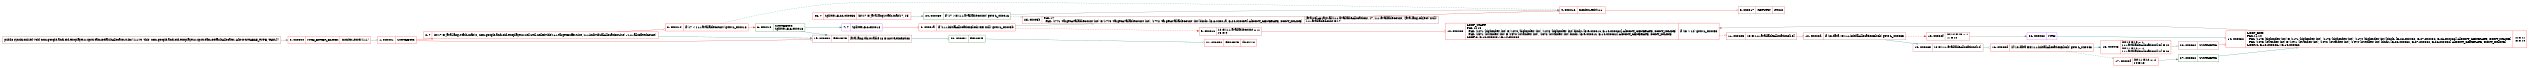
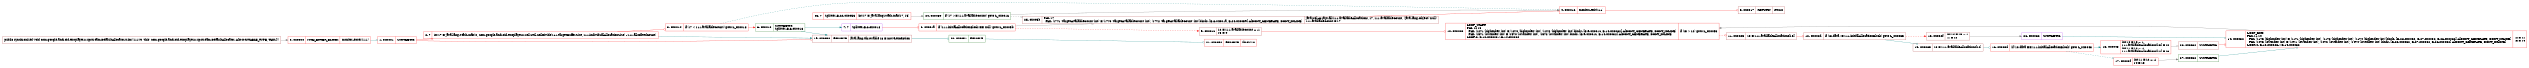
(2052, 36) -> (2052, 36)
